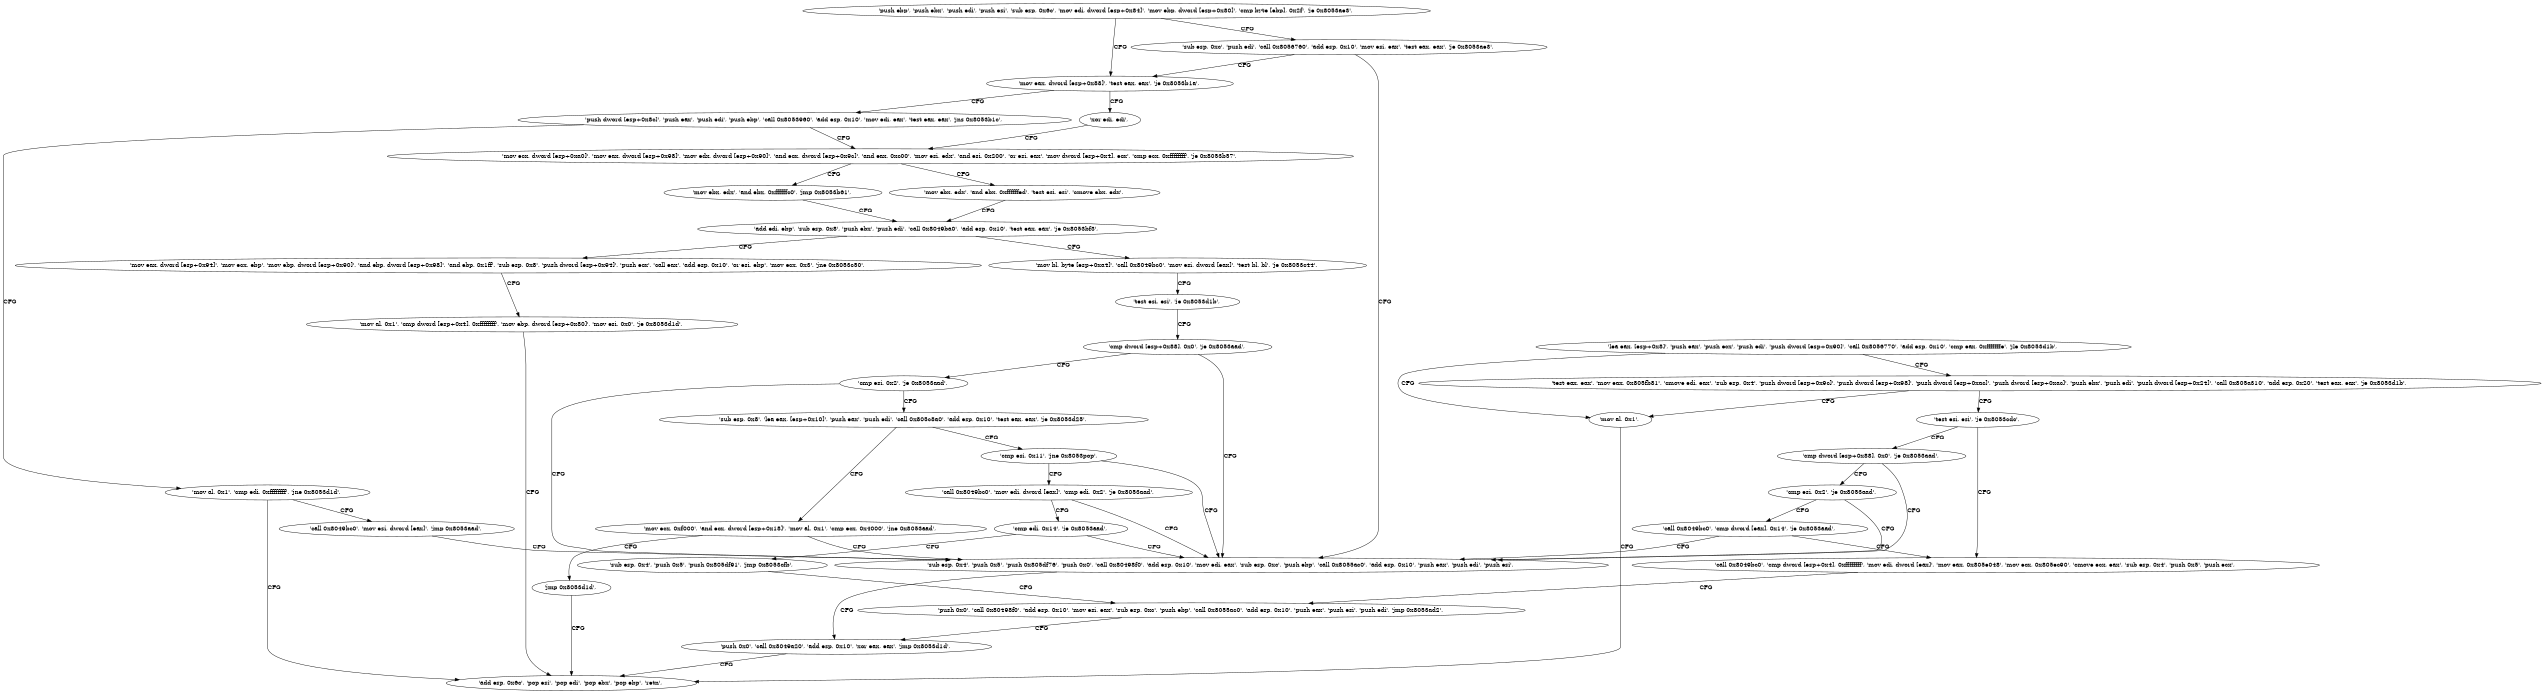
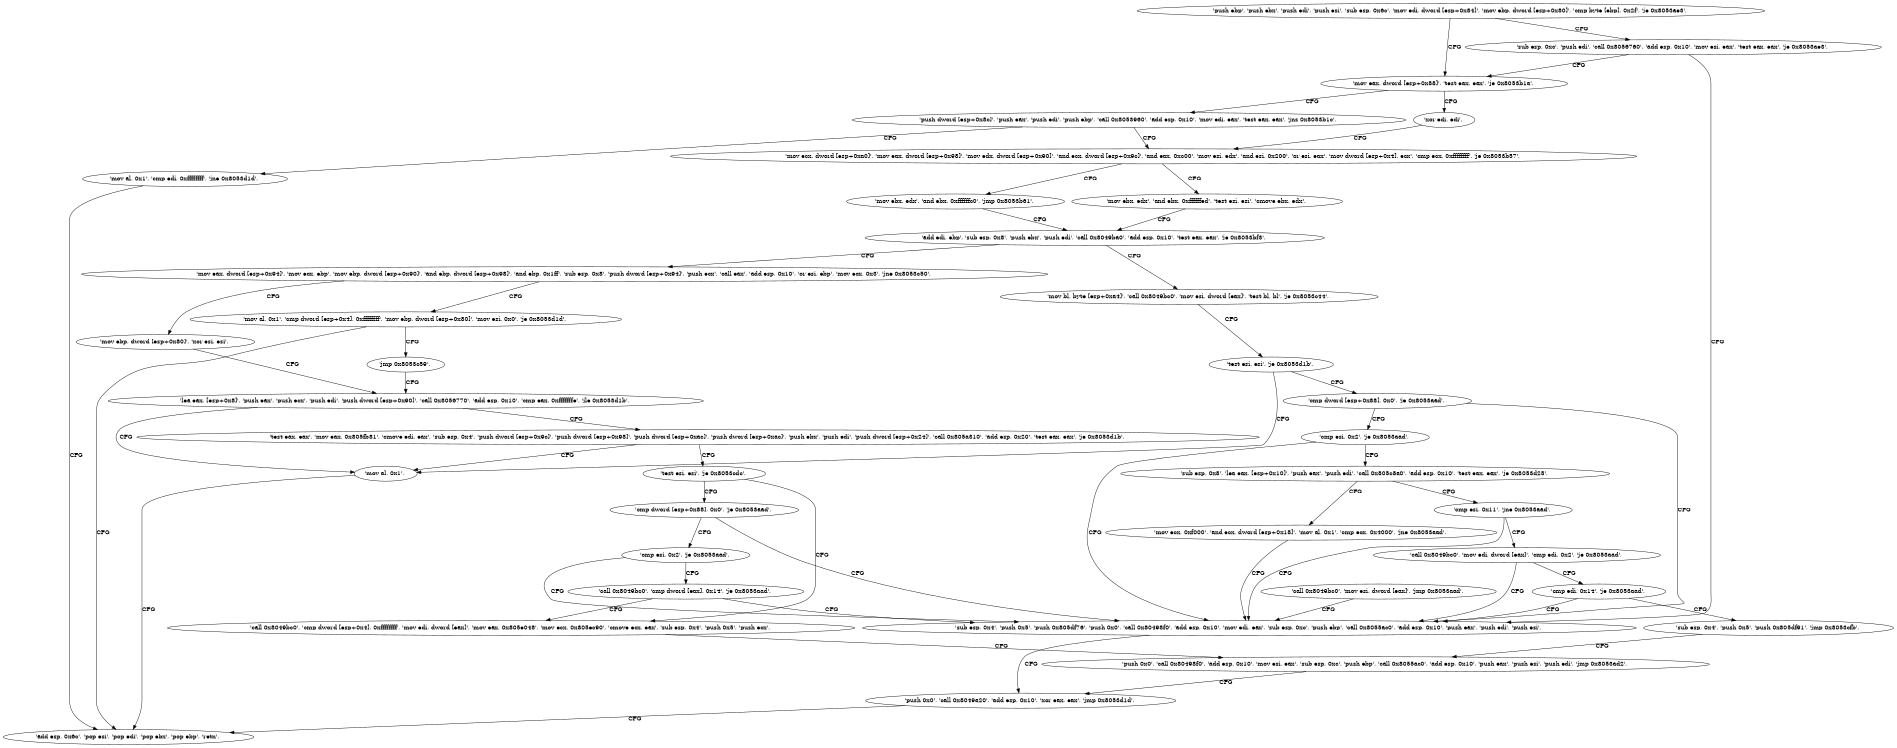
none -> (165, 342)
none -> (406, 365)
(1049, 456) -> (1503, 510)
none -> (880, 459)
(330, 510) -> none
(571, 588) -> none
